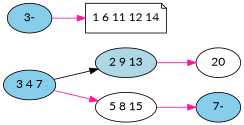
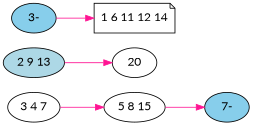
(72, 75) -> none
(30, 85) -> (34, 107)
